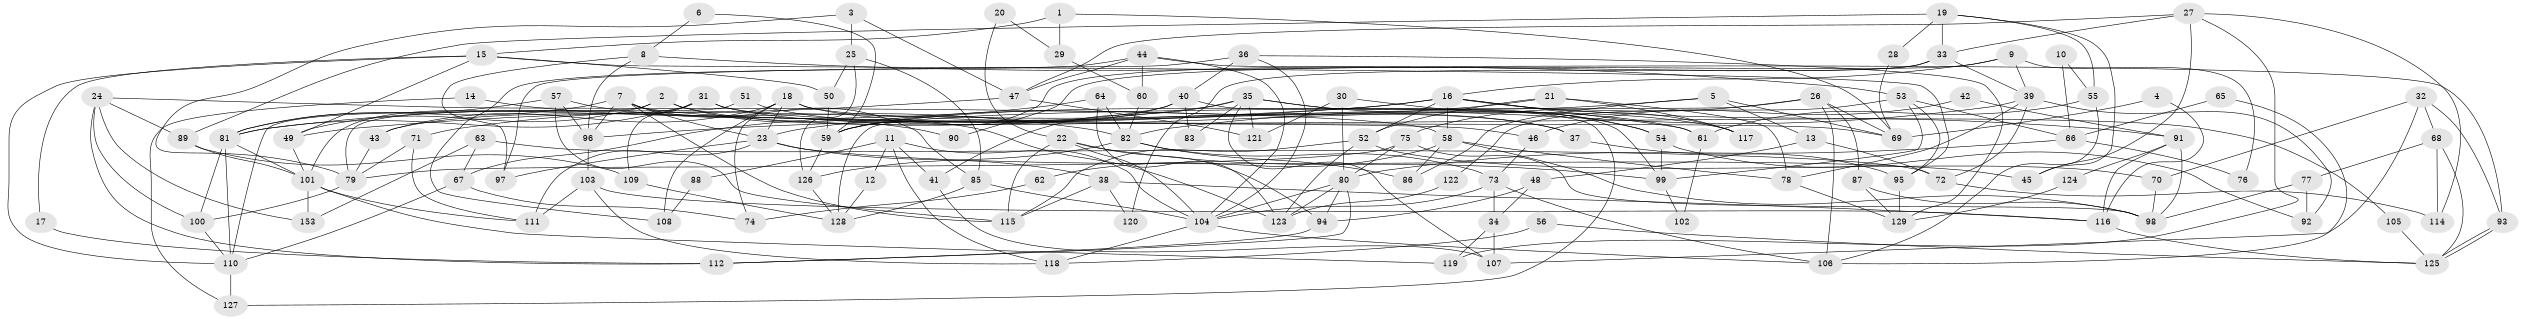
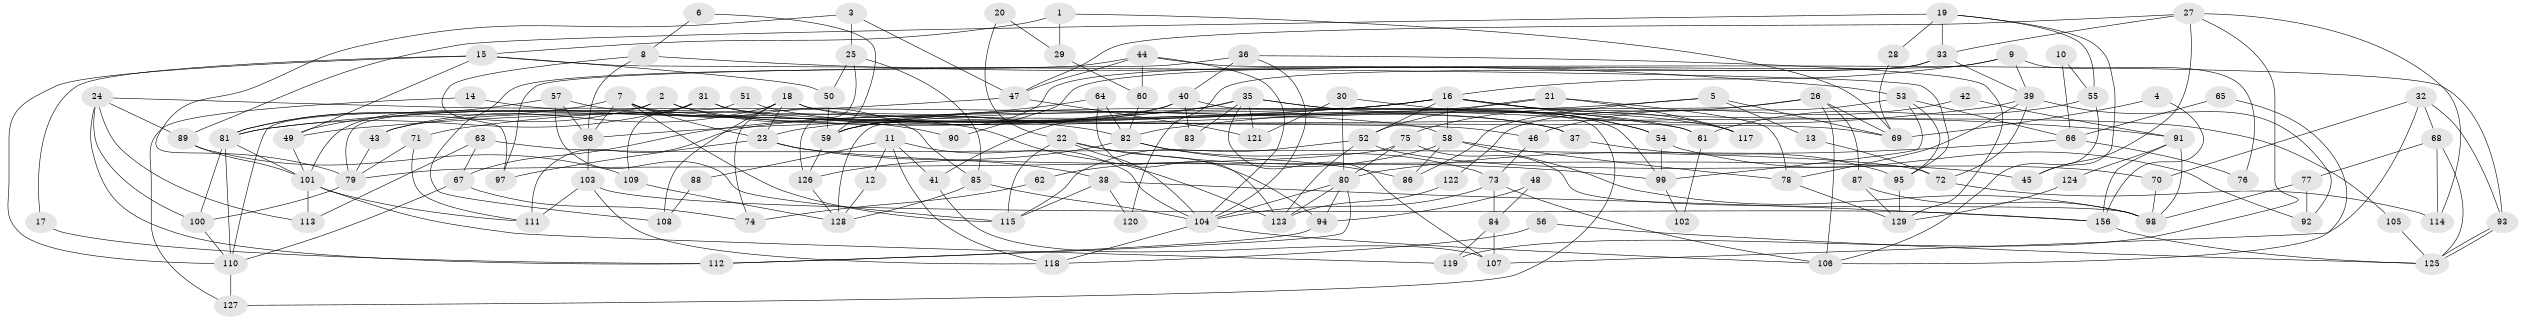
(601, 155) -> (962, 114)
(1674, 164) -> none
(308, 222) -> (308, 222)
(1494, 222) -> (1494, 222)
(2103, 222) -> (2103, 222)
